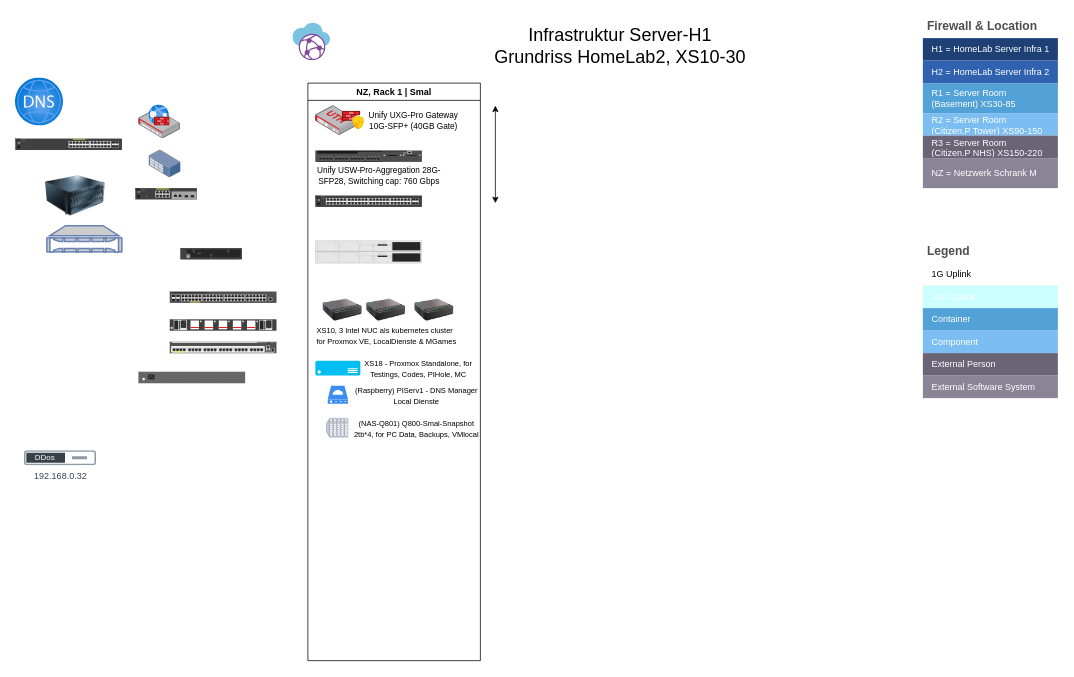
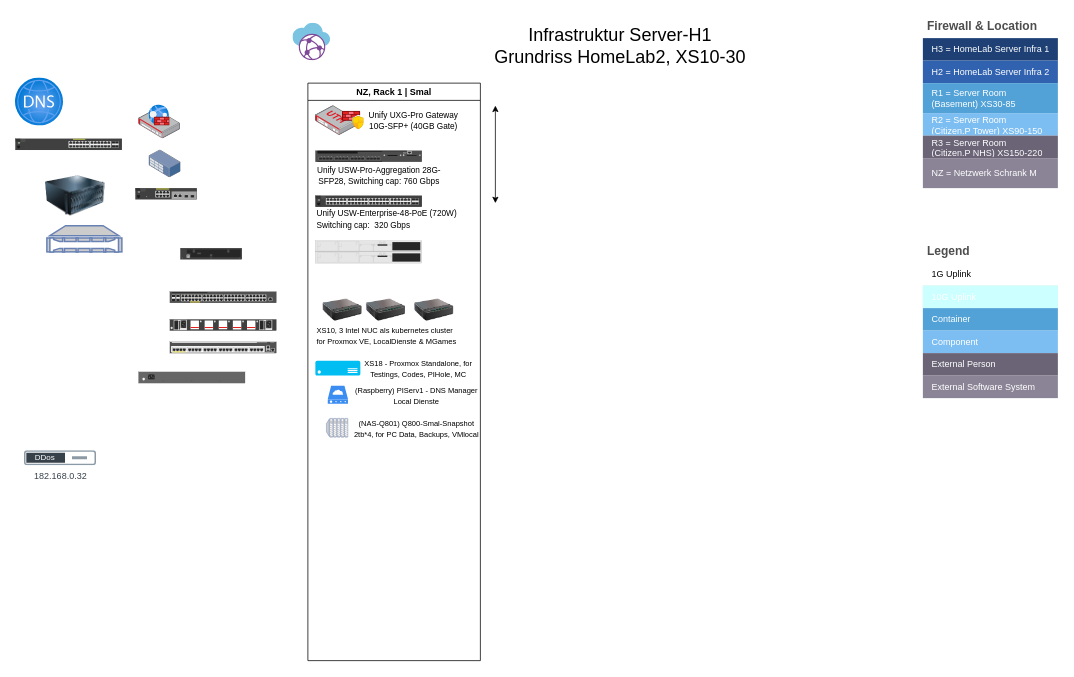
(993, 49) -> (993, 49)
none -> (394, 219)
(61, 476) -> (61, 476)
